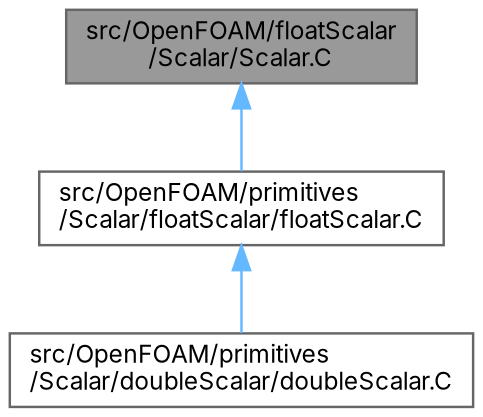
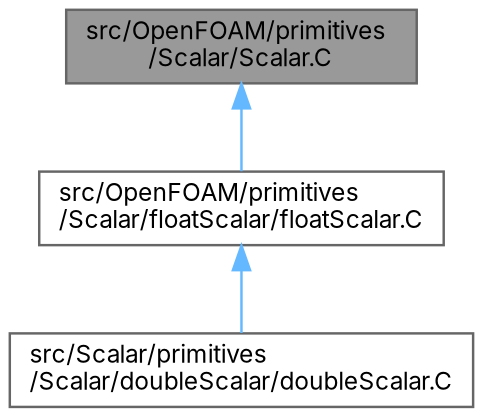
(241, 47) -> (241, 47)
(241, 370) -> (241, 370)
